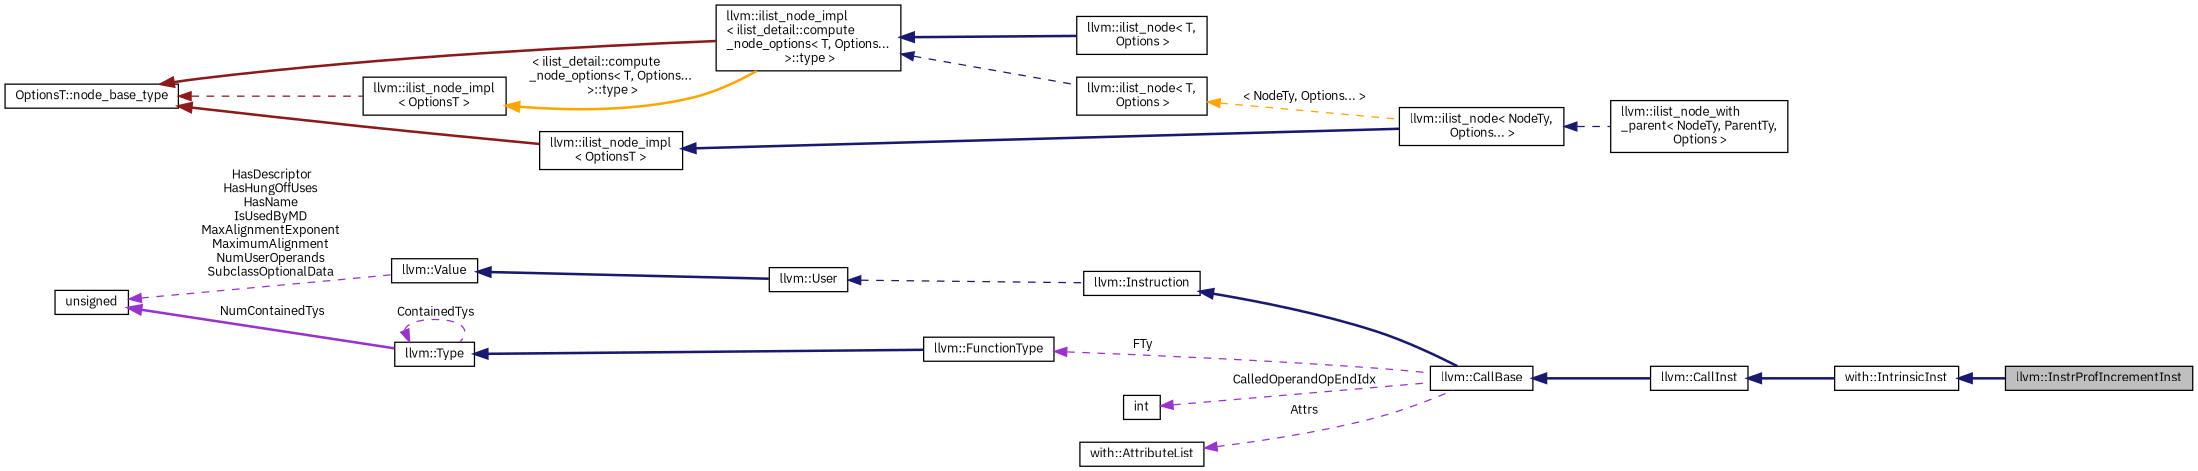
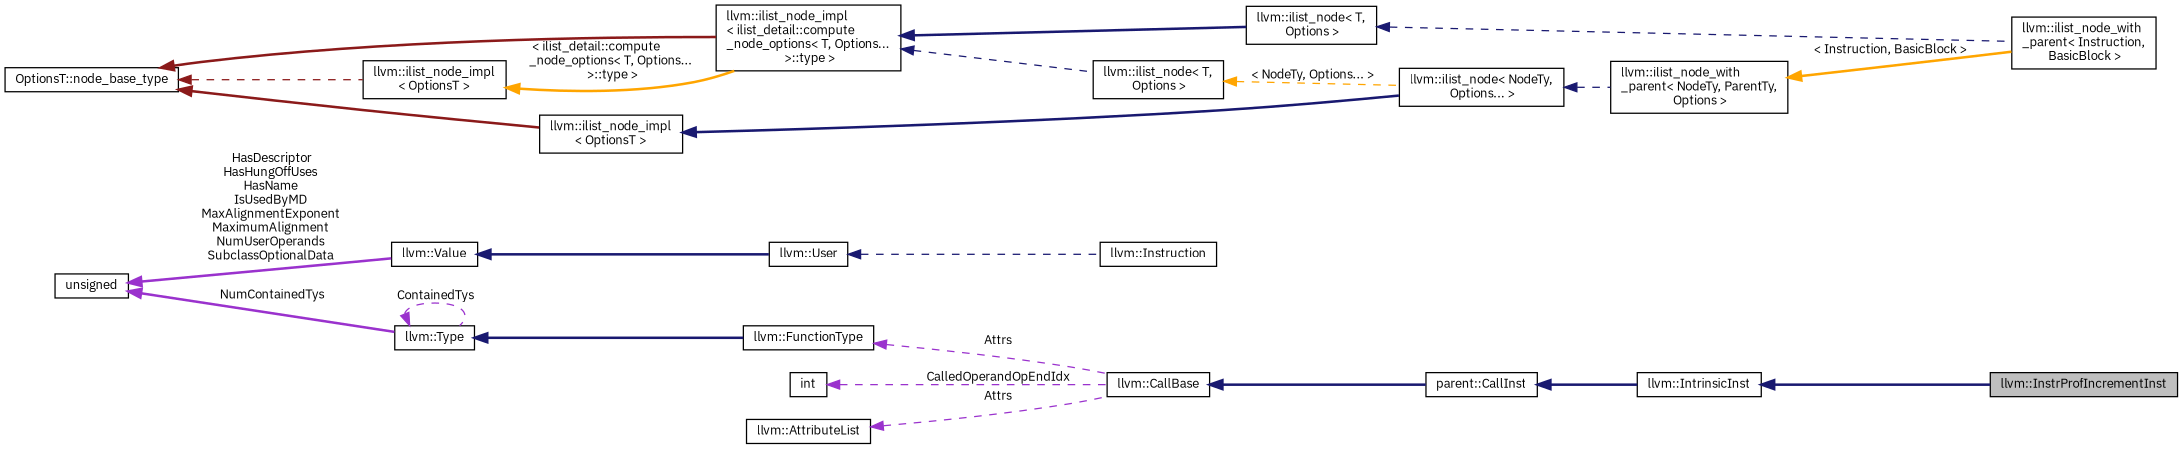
none -> (2084, 43)
(266, 287) -> (266, 270)
(1338, 320) -> none
(1142, 345) -> (997, 341)
(1699, 378) -> (1482, 385)
(1897, 378) -> (1699, 385)
(1142, 454) -> (809, 431)
